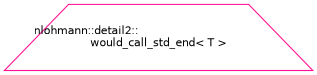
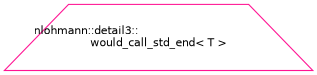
(159, 37) -> (159, 37)
